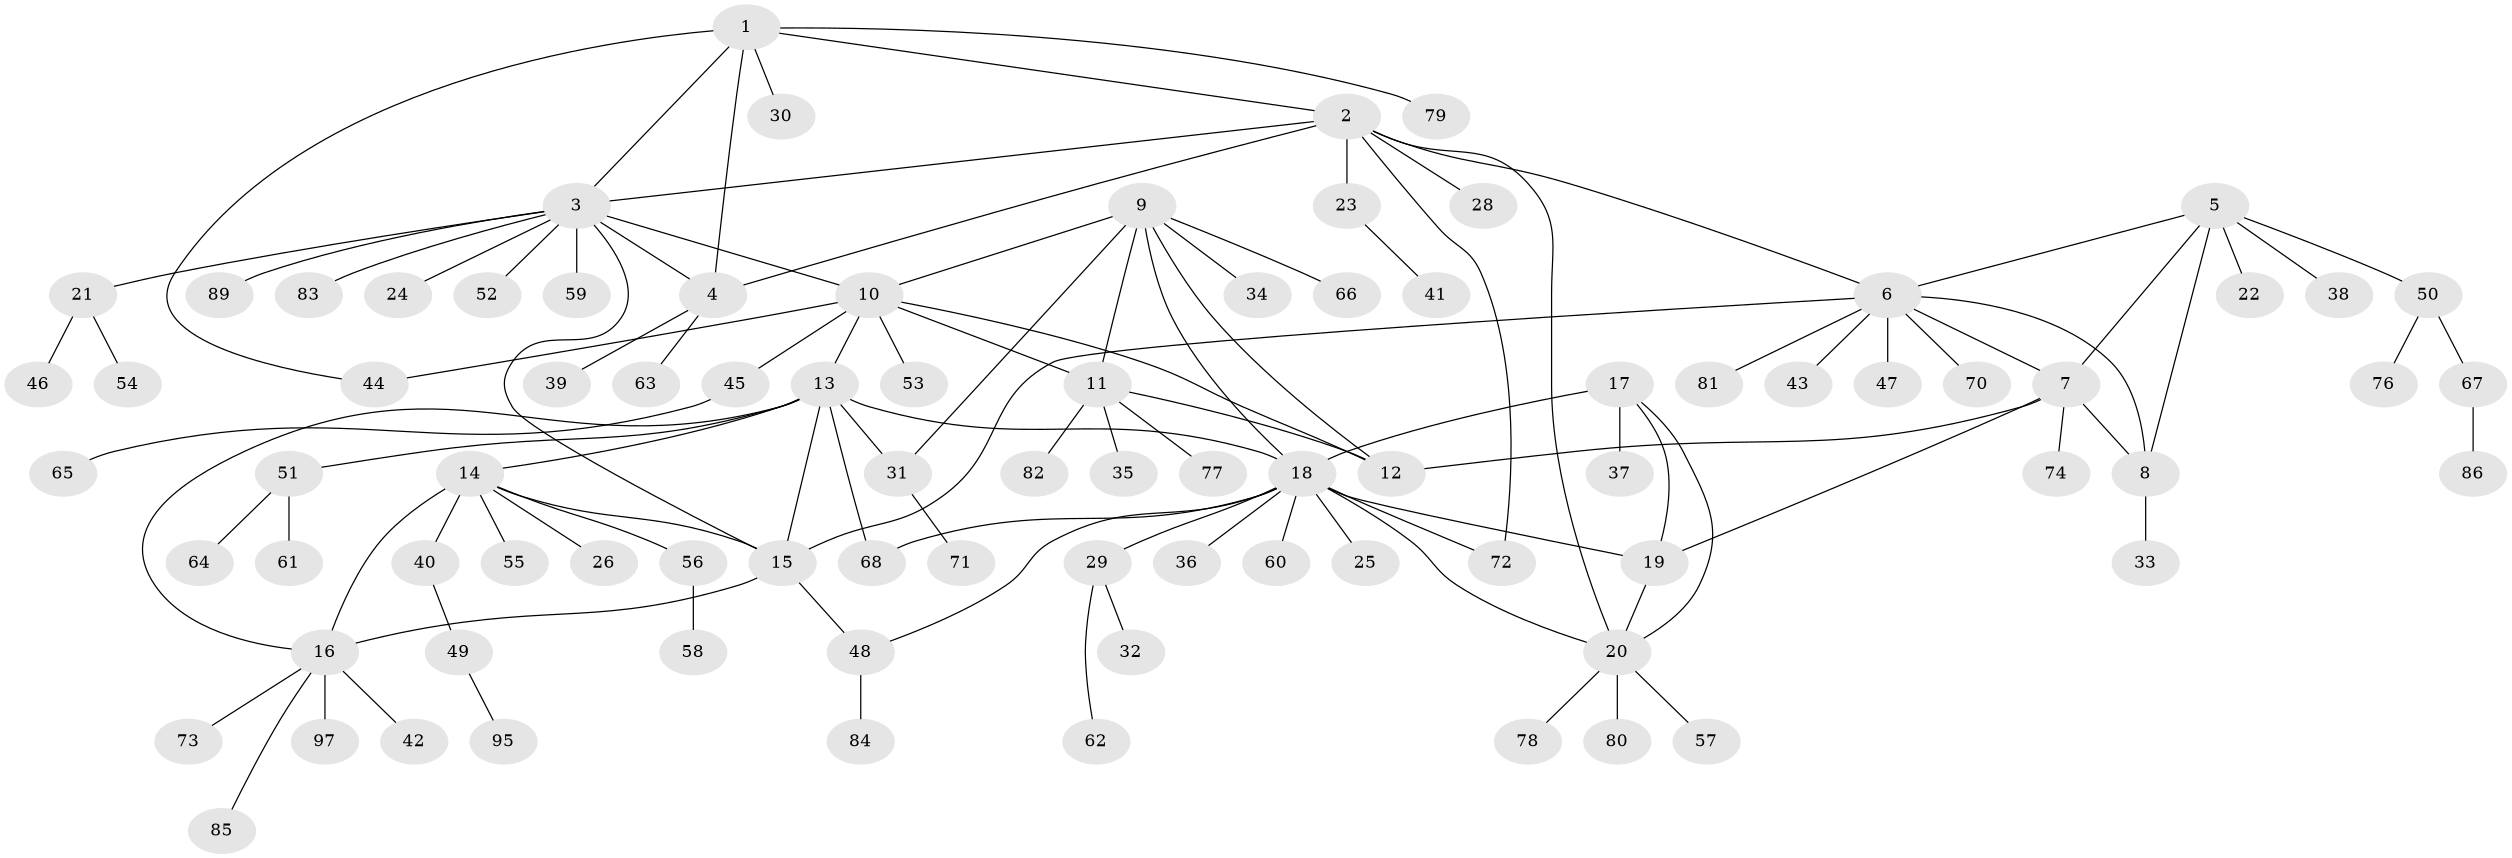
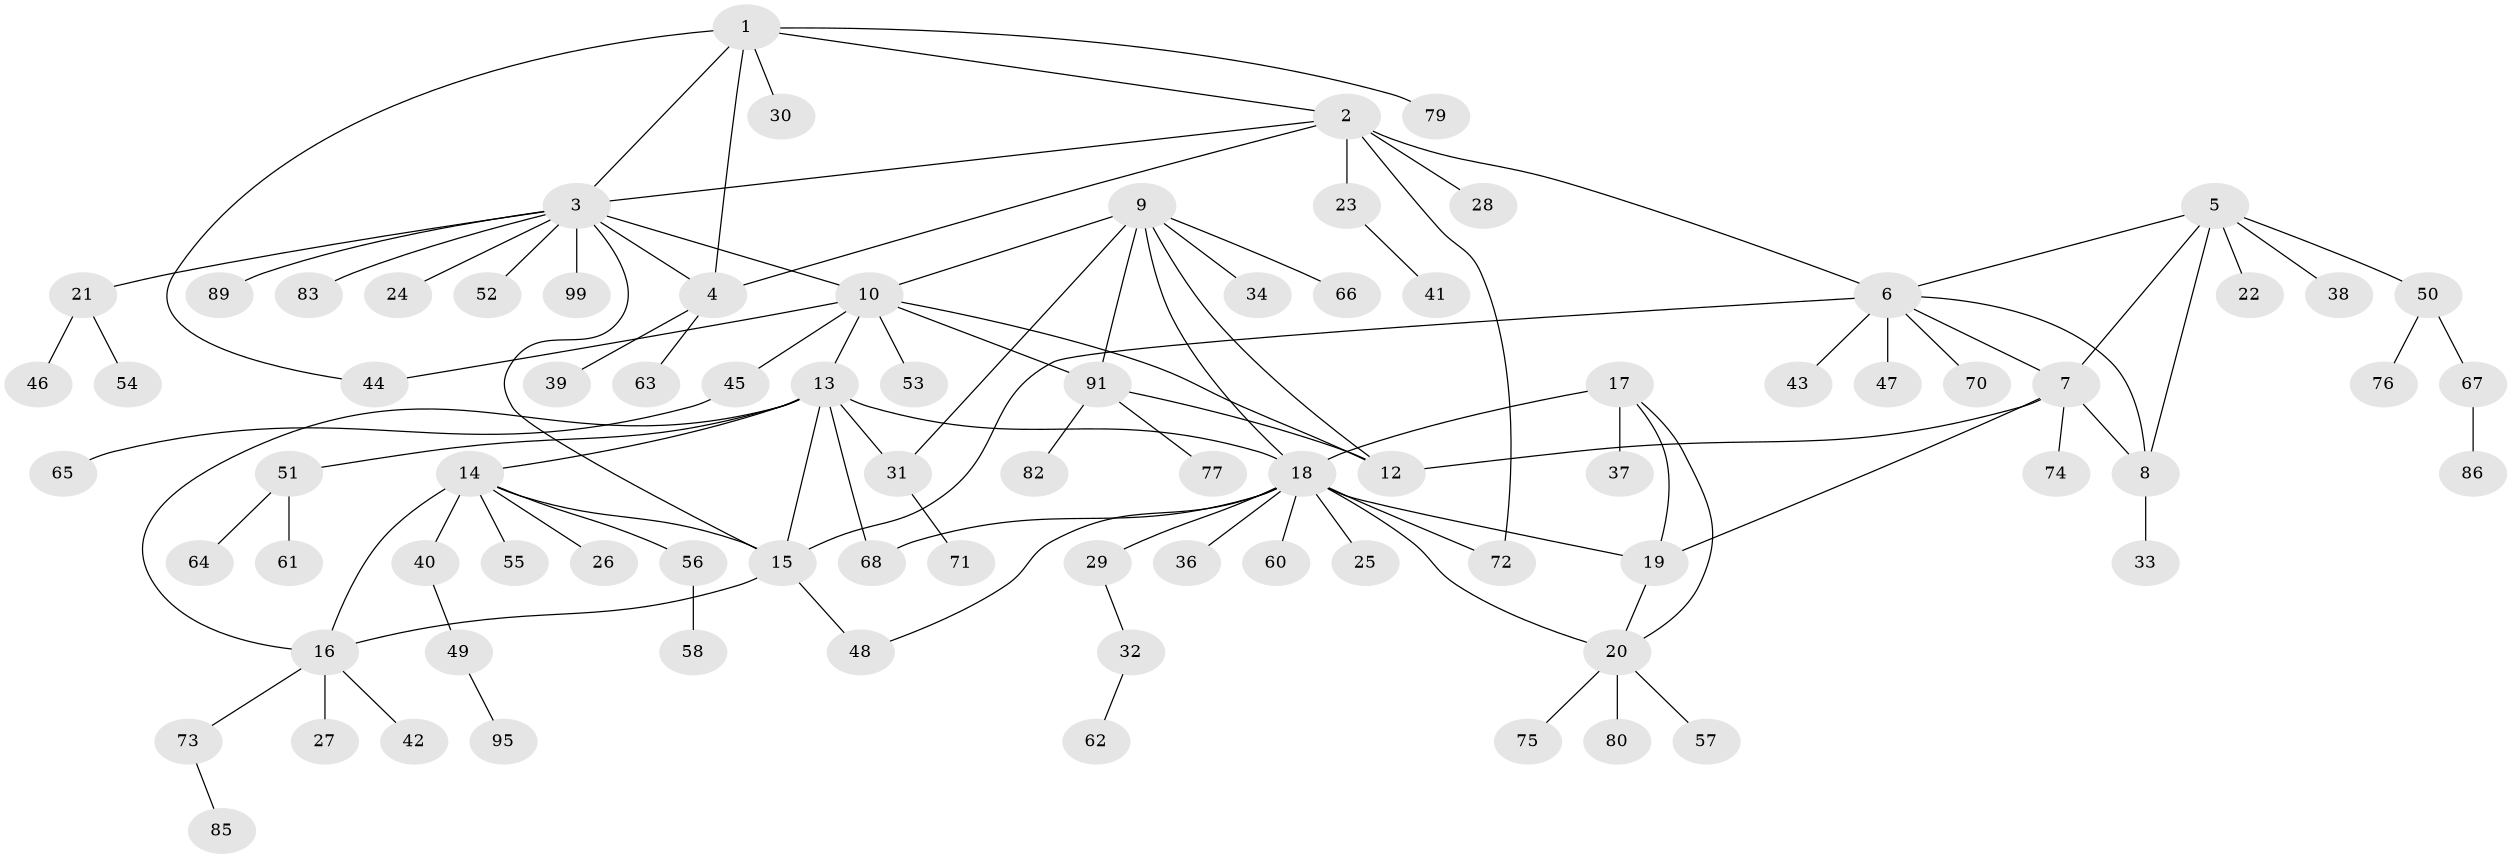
(577, 295) -> (577, 295)
(1552, 308) -> none
(1098, 384) -> (1098, 384)
(1709, 384) -> none
(1124, 474) -> none
(1085, 652) -> (1114, 697)
(269, 739) -> (205, 786)
(325, 742) -> (325, 742)
(861, 742) -> none
(1528, 742) -> (1528, 742)
